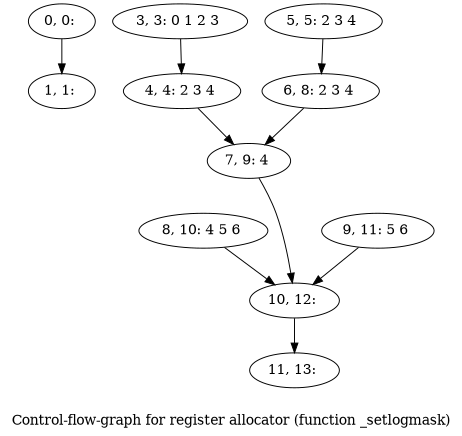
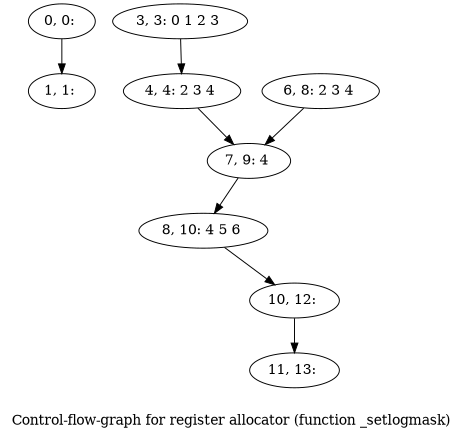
(324, 21) -> none
(280, 224) -> (229, 192)
(378, 231) -> none
